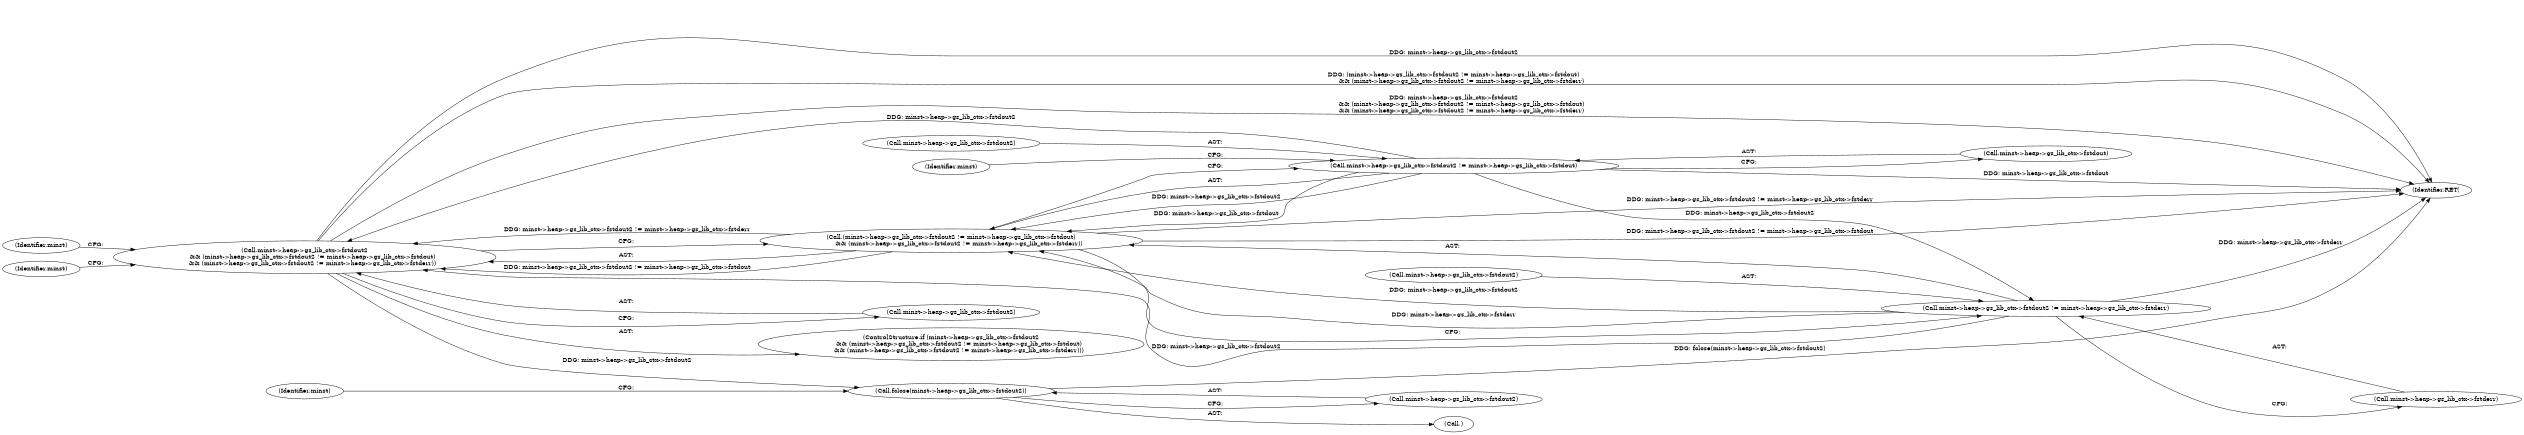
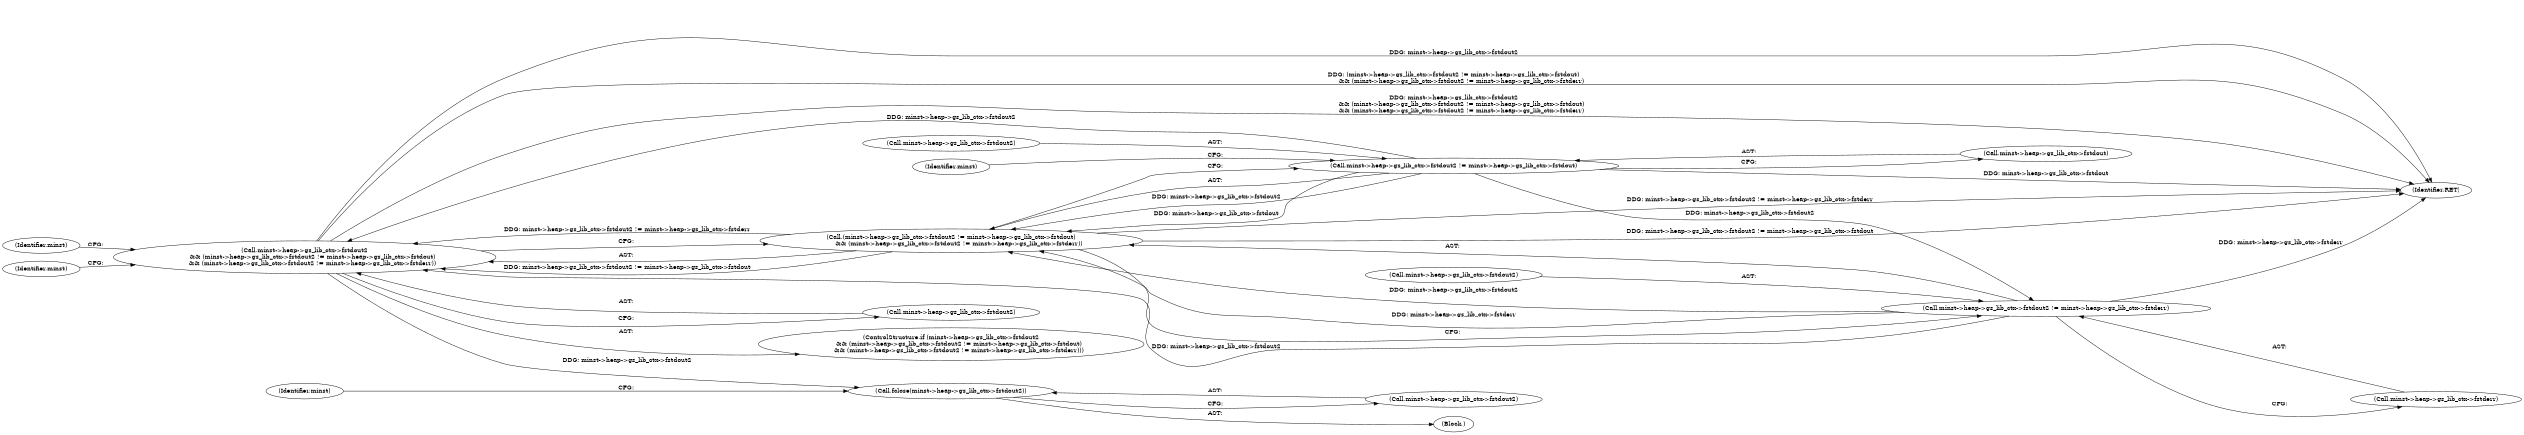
(1759, 359) -> none
(1454, 424) -> (1454, 424)
